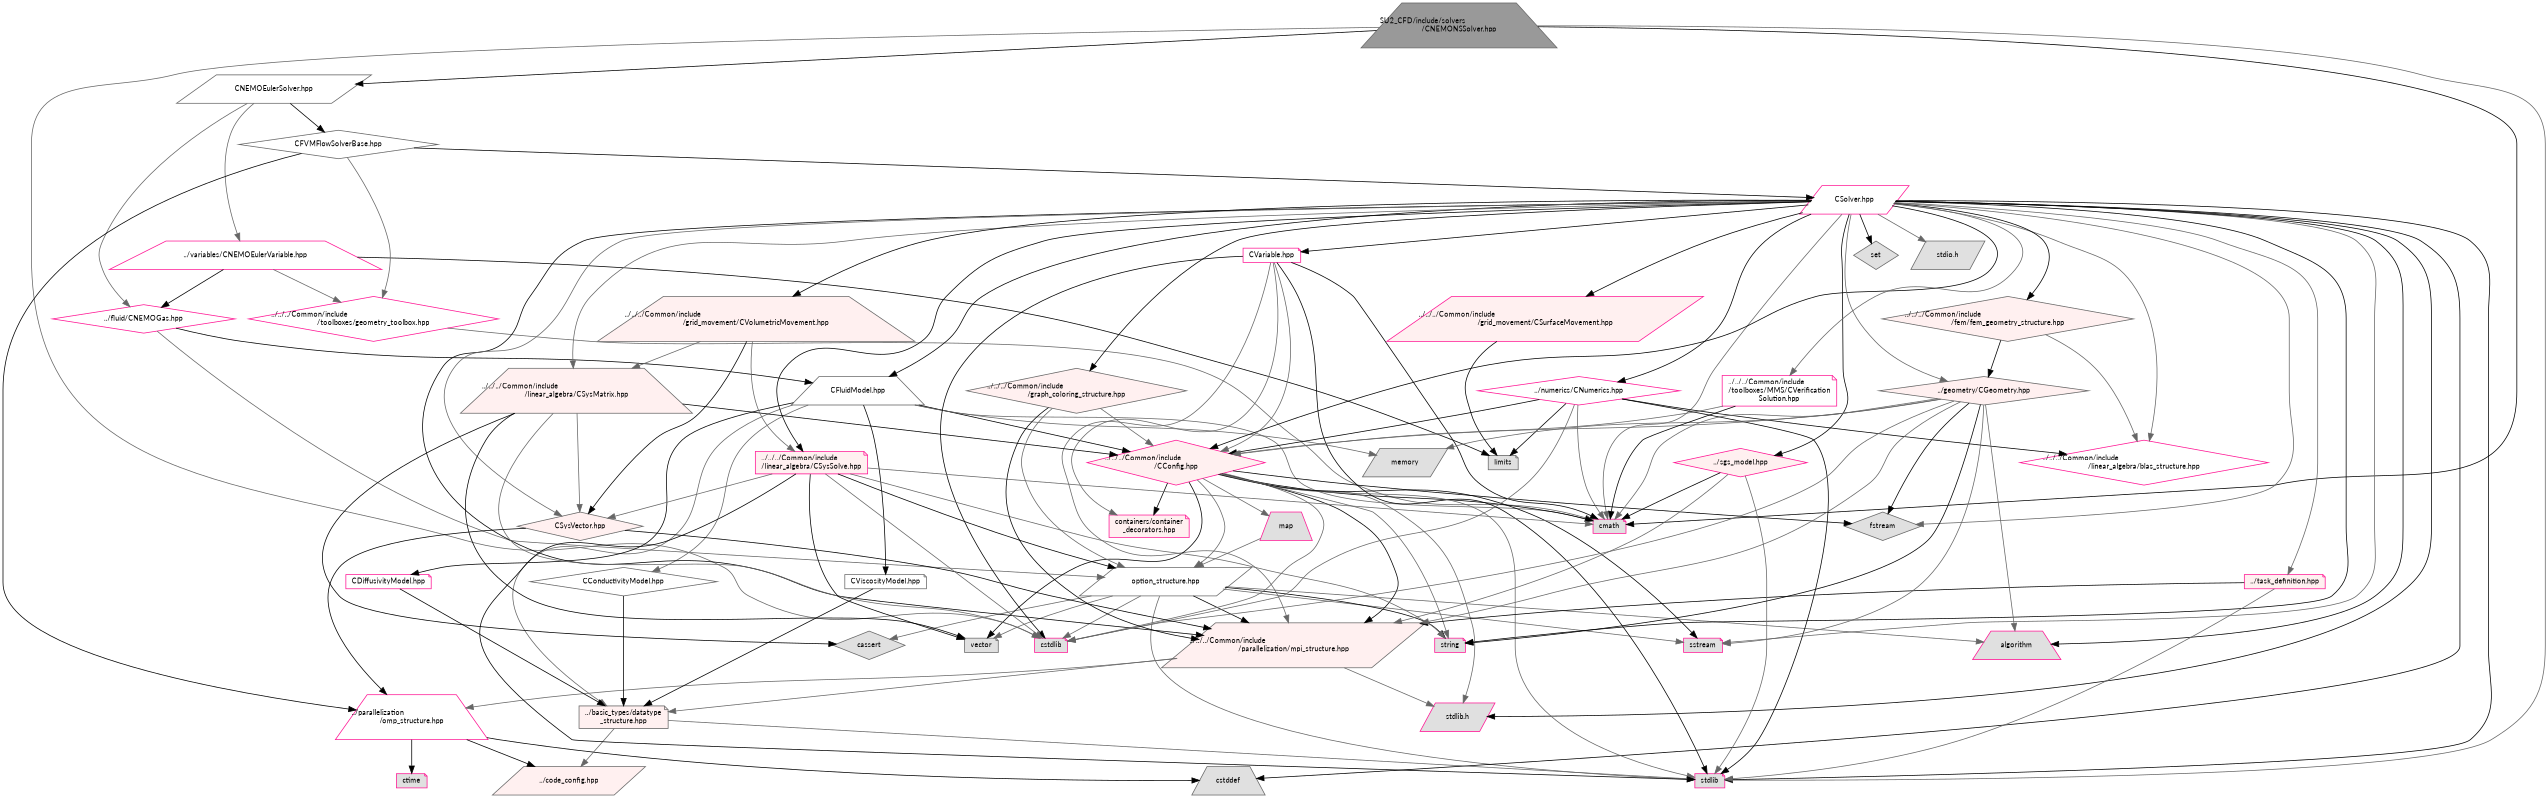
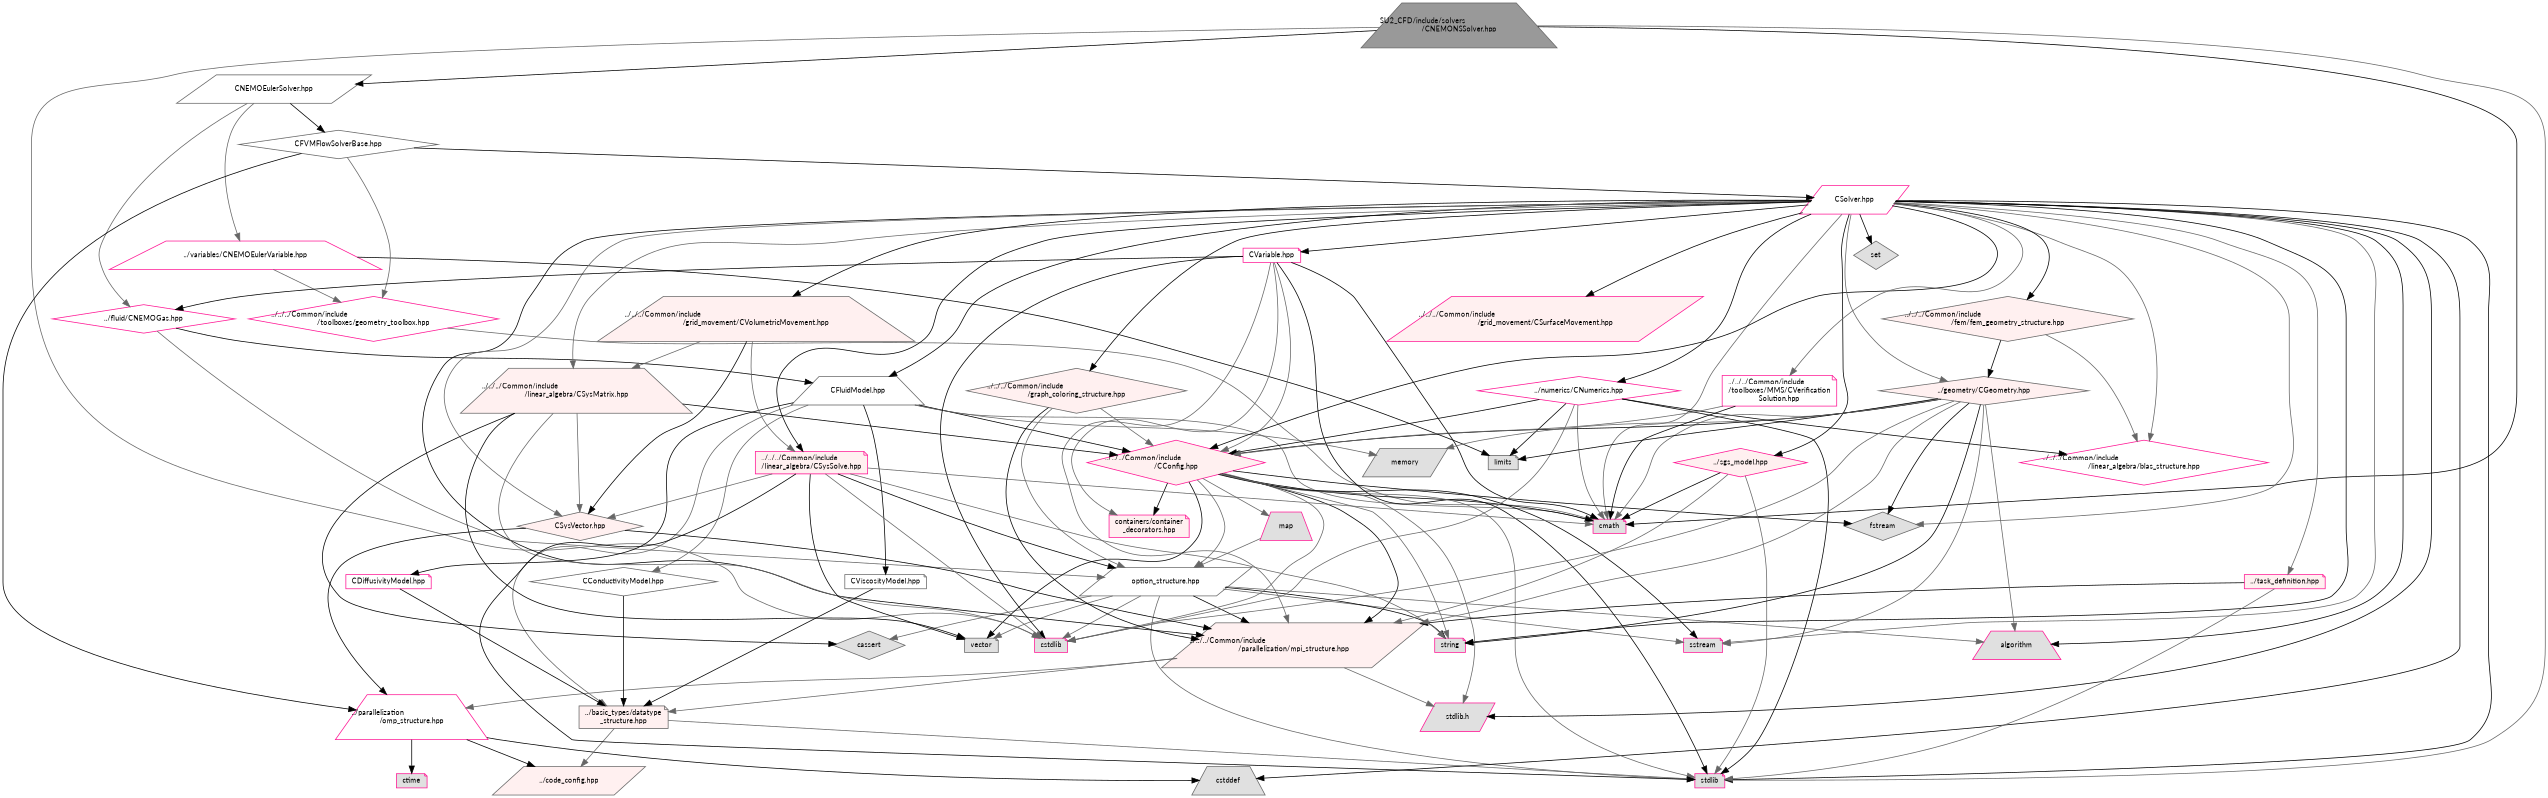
(1948, 255) -> none
(196, 286) -> (712, 269)
(1466, 393) -> (1732, 428)
(1591, 428) -> (1591, 428)
